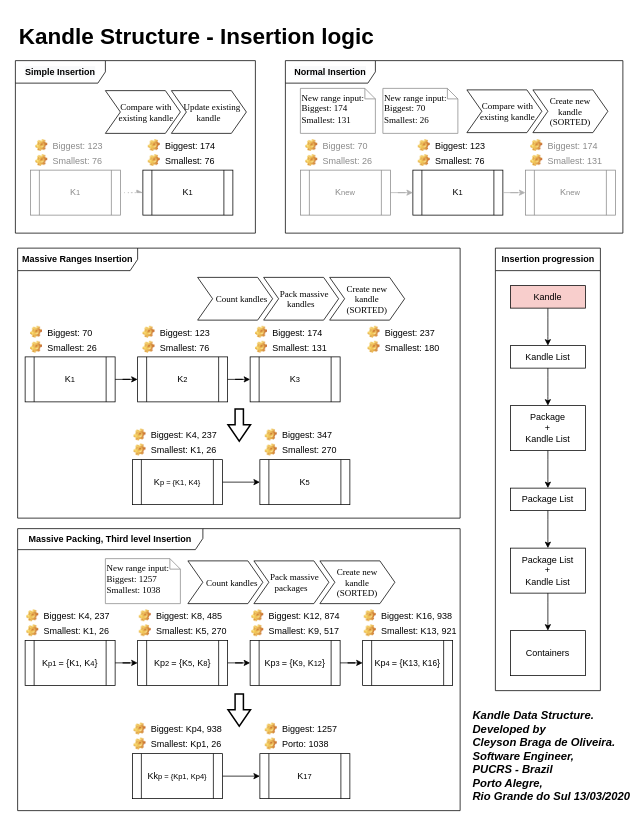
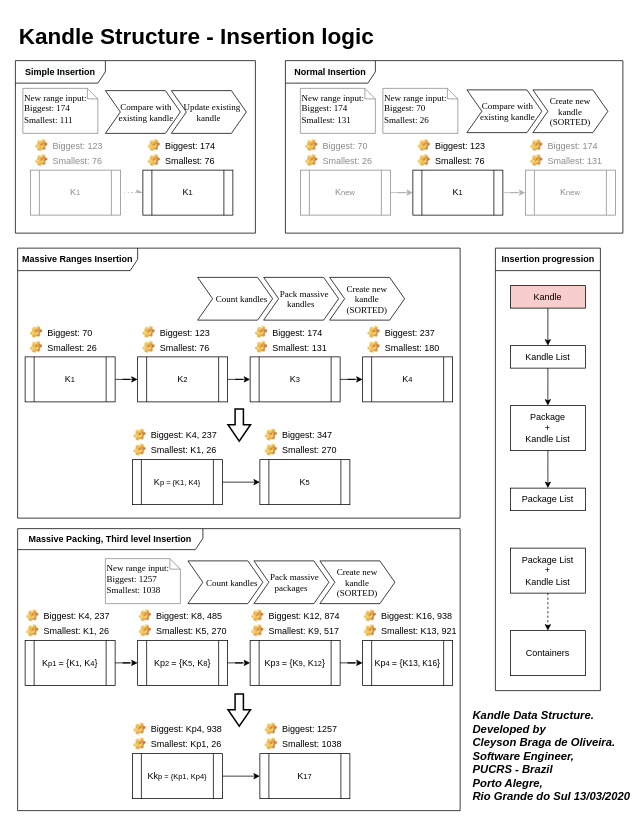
none -> (60, 111)
none -> (354, 379)
none -> (408, 379)
(548, 541) -> none
(548, 609) -> (548, 609)
(307, 744) -> (313, 744)
